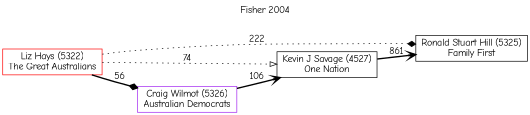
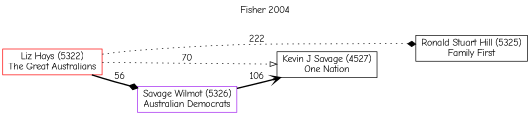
(393, 57) -> none
(187, 58) -> (187, 58)
(187, 99) -> (187, 99)
